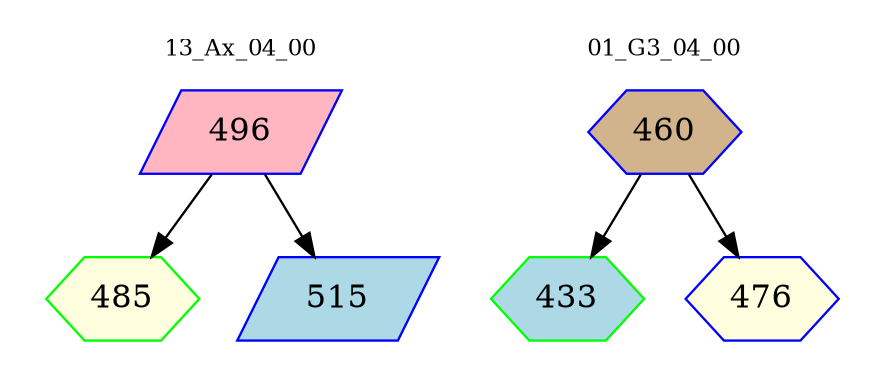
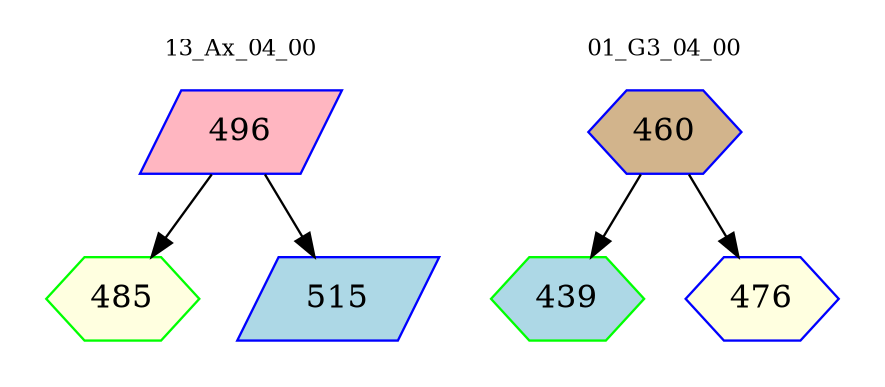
(568, 299) -> (568, 299)
